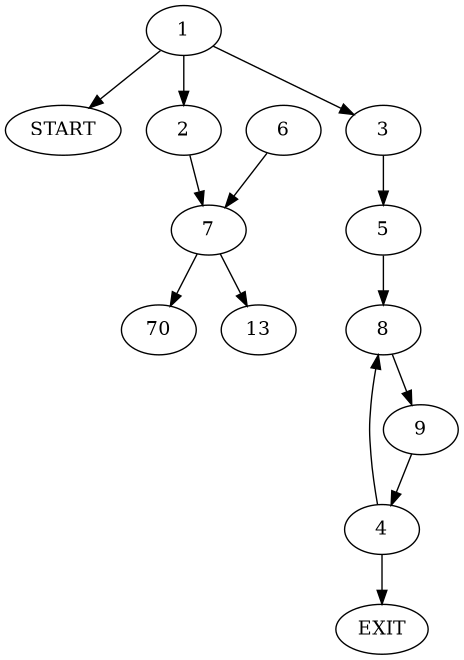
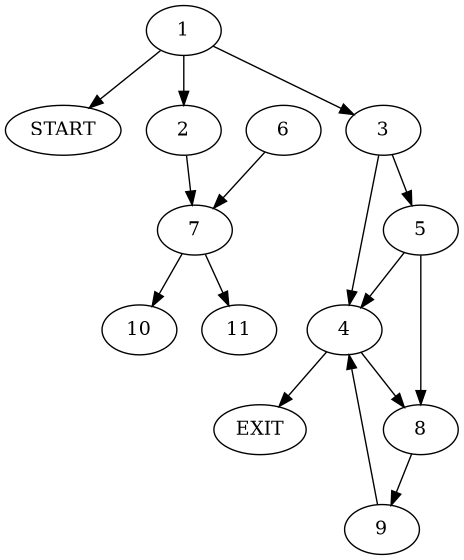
none -> (365, 223)
none -> (387, 275)
(159, 330) -> (139, 330)
(259, 330) -> (239, 330)
